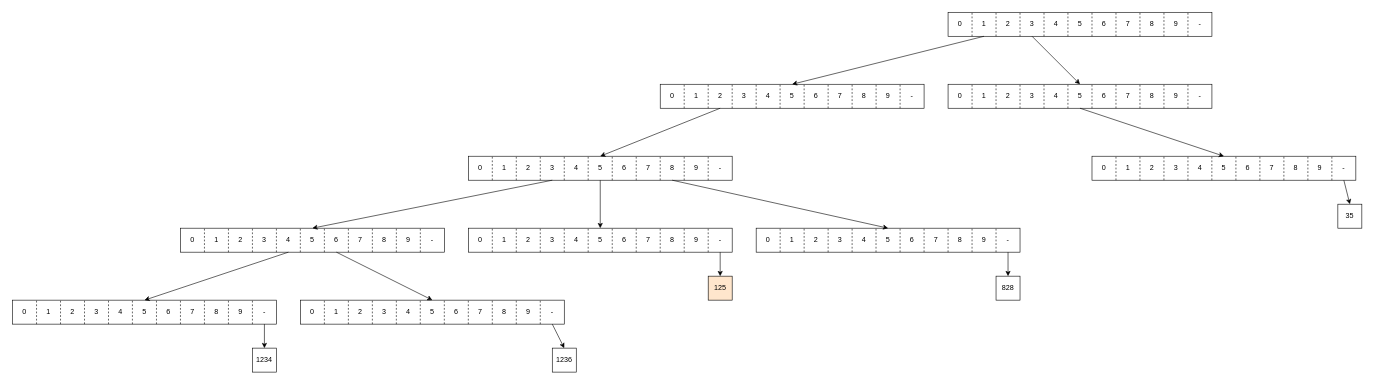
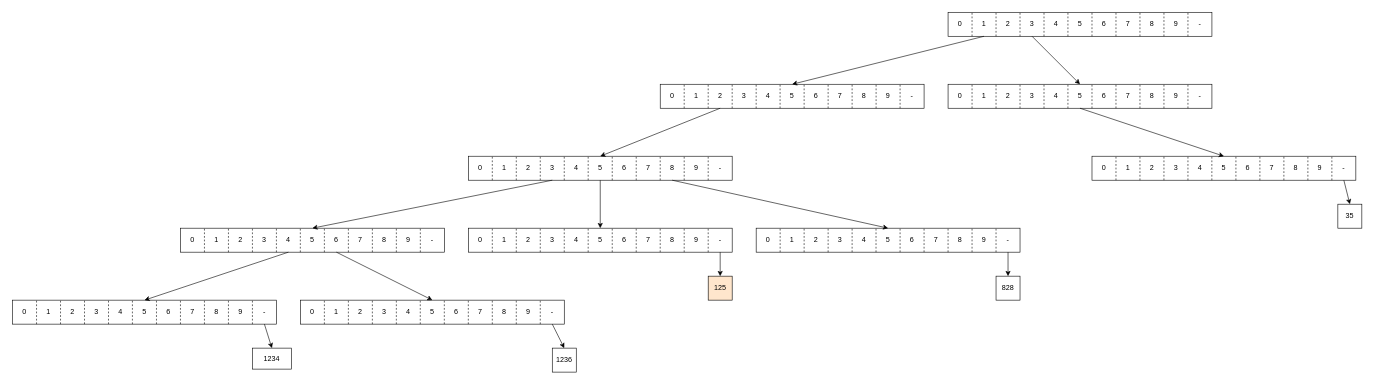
(264, 360) -> (272, 359)
